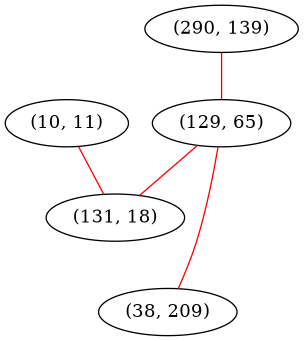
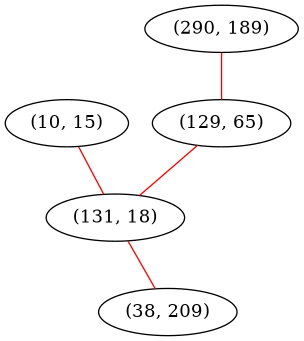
(222, 29) -> (222, 29)
(67, 123) -> (67, 123)
(203, 219) -> (142, 265)
